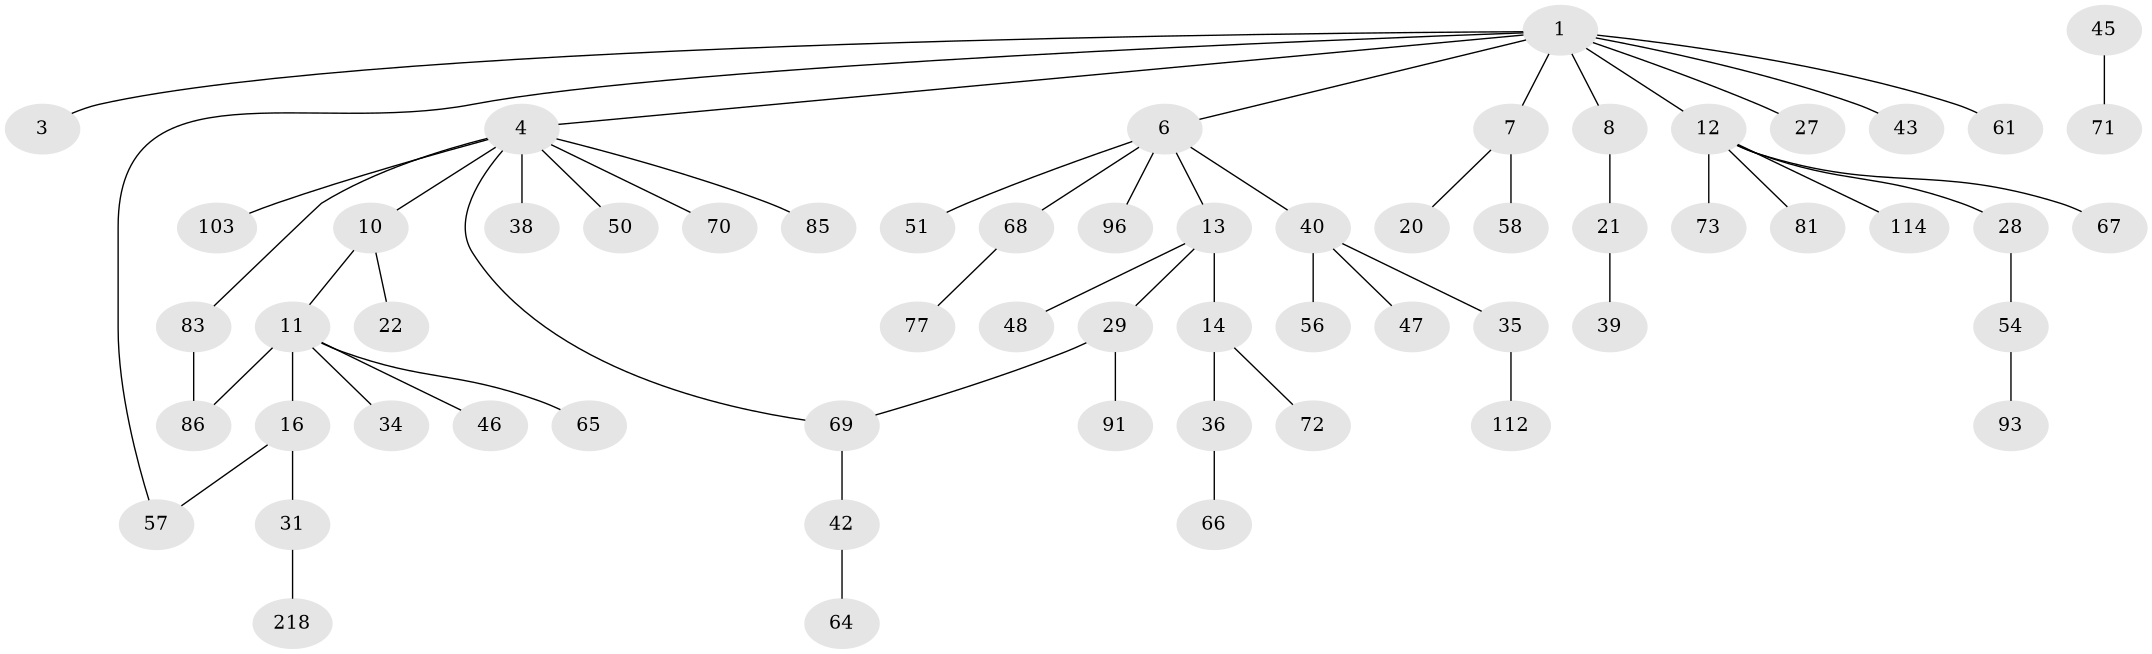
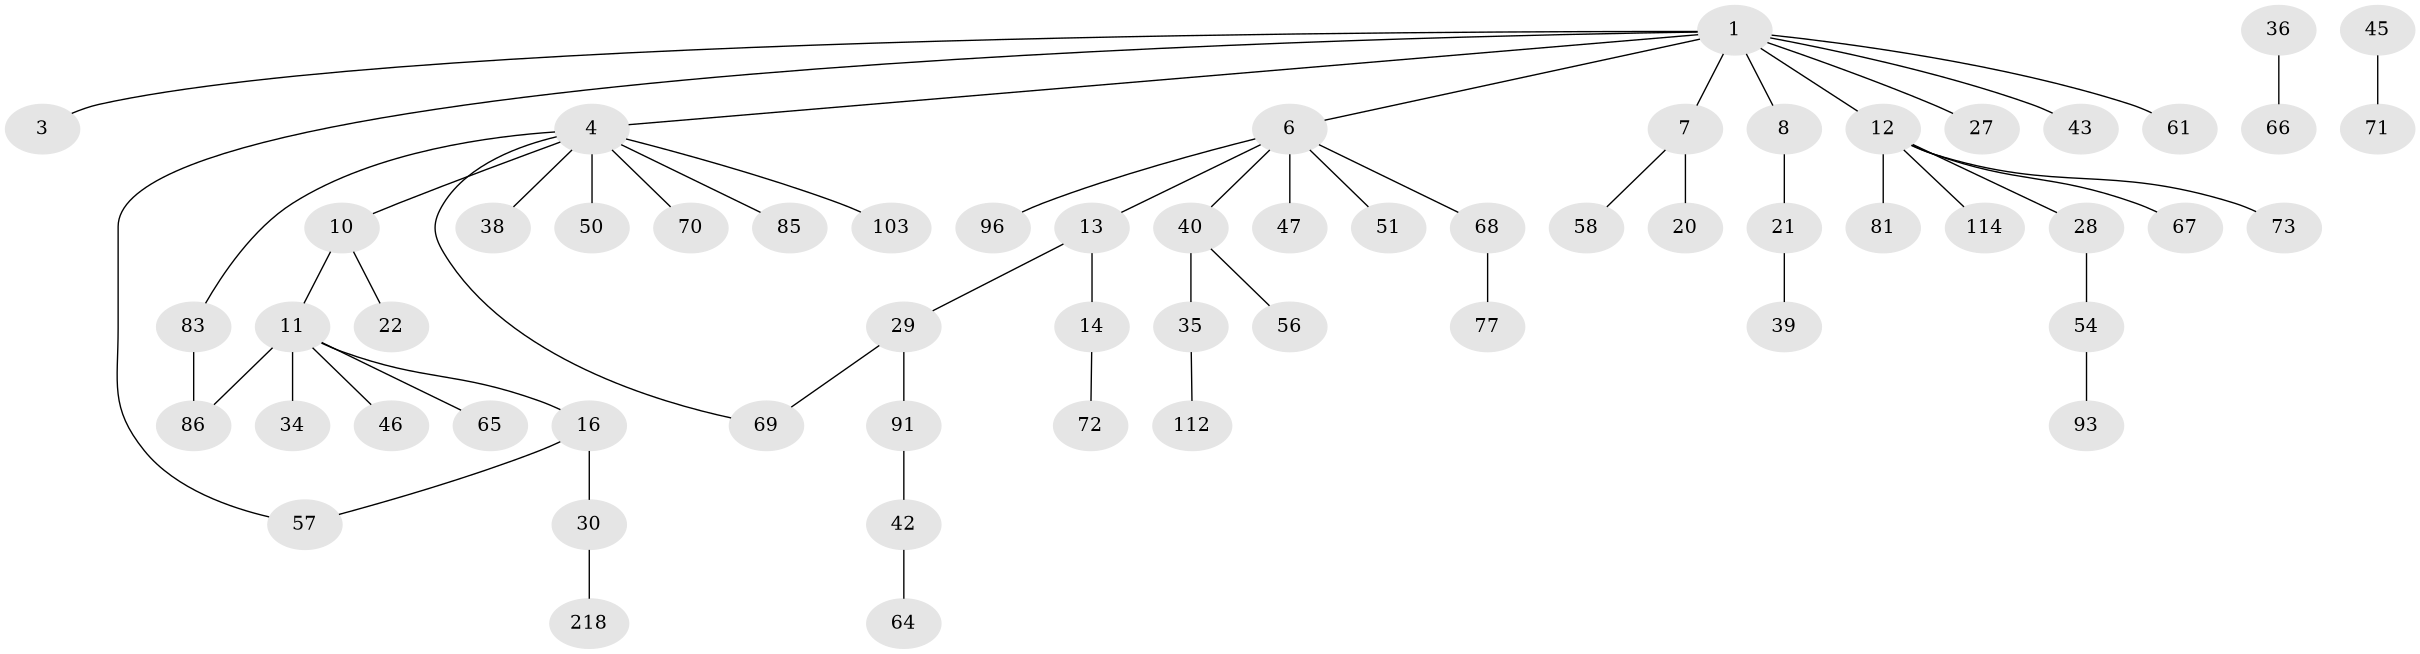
(1362, 277) -> (1290, 179)
(1016, 327) -> none
(1214, 377) -> none
(842, 475) -> (904, 475)
(293, 525) -> (589, 525)
